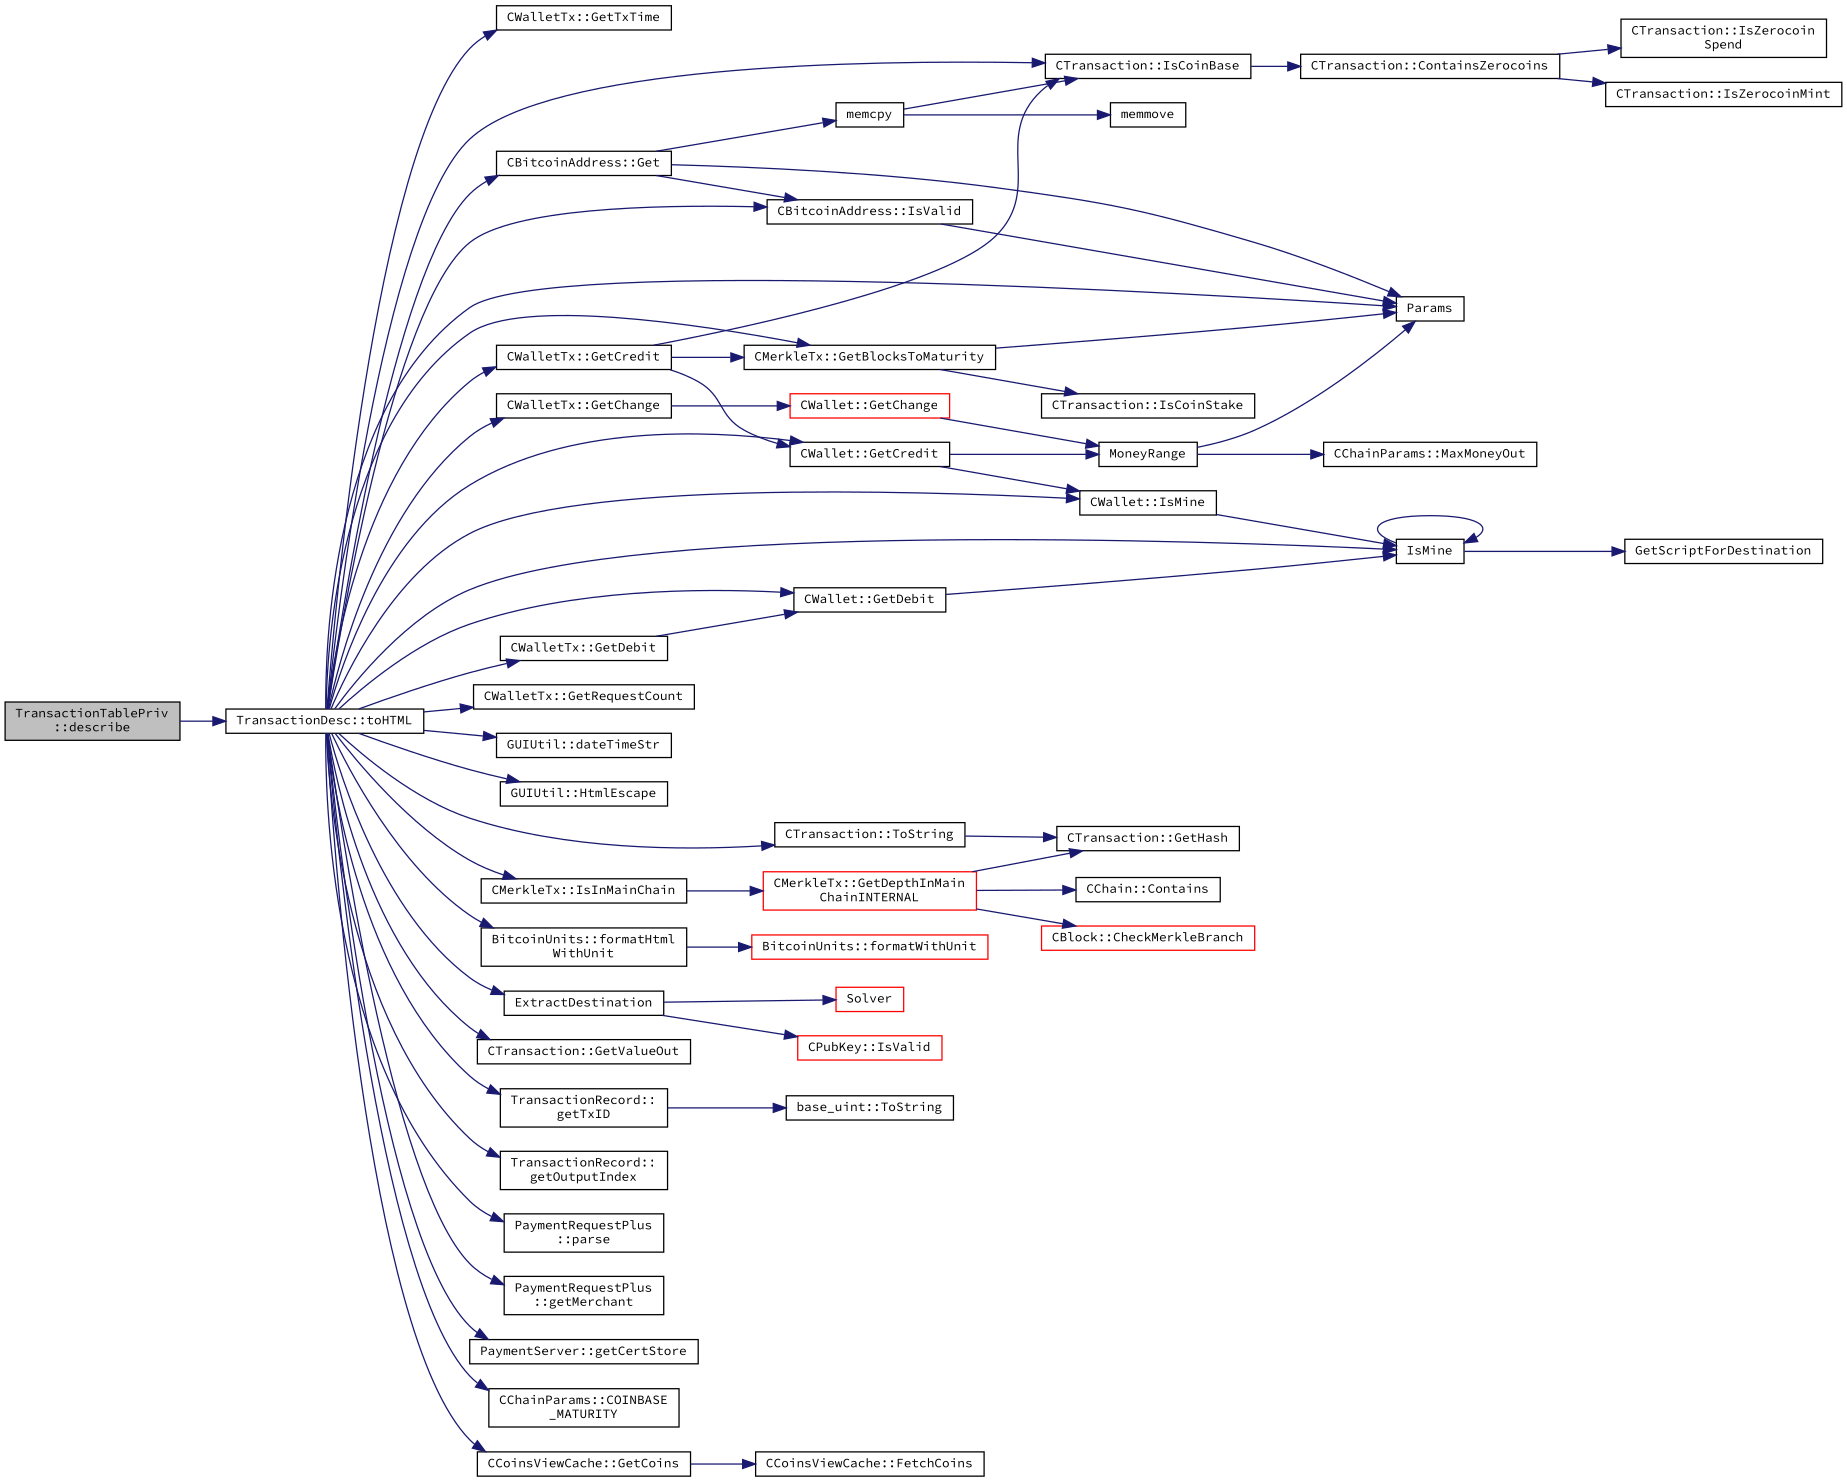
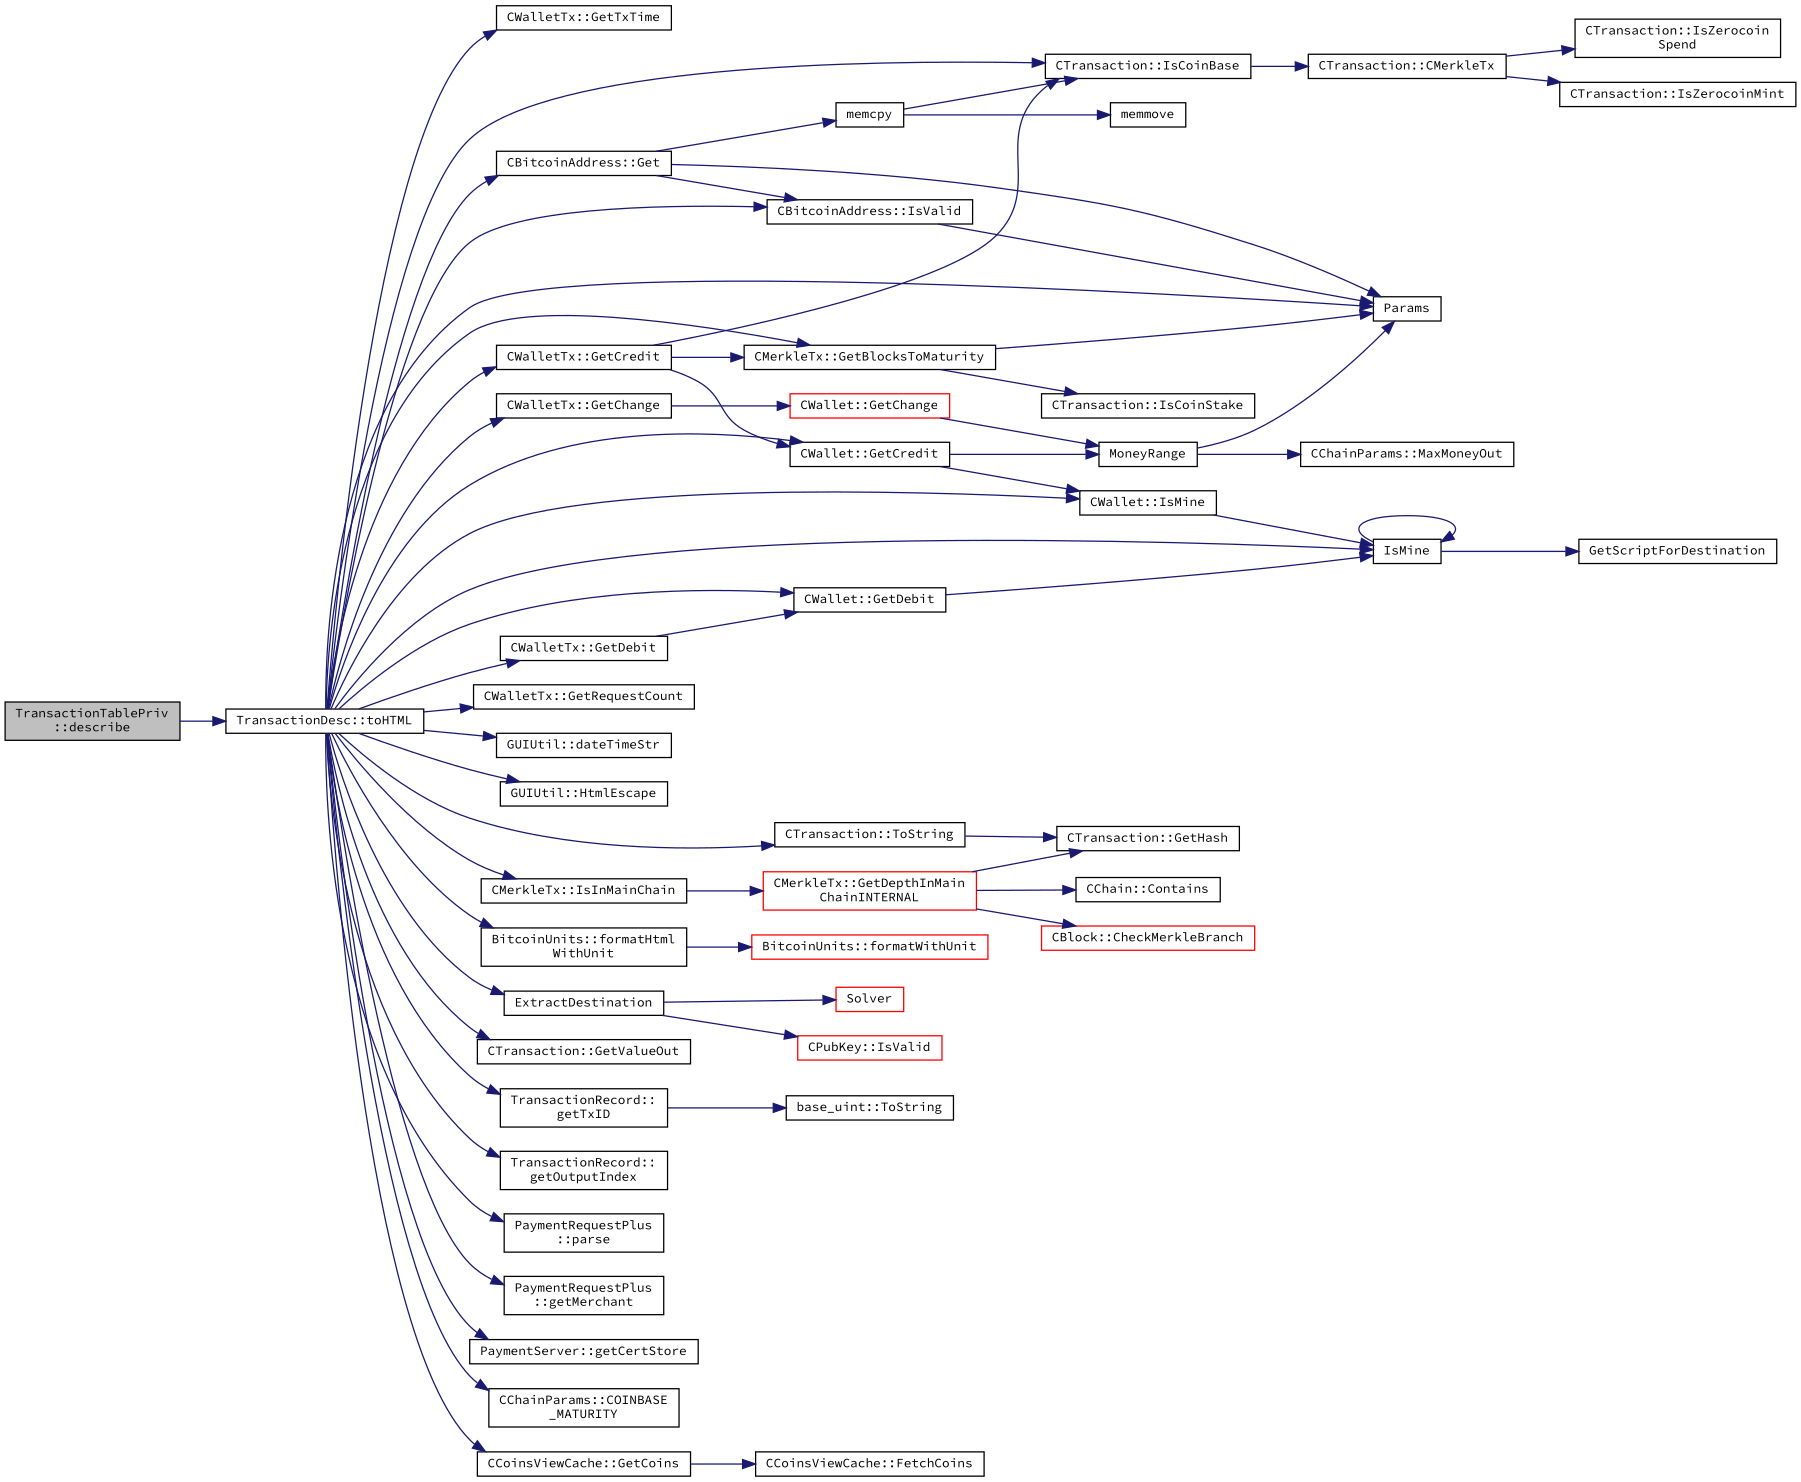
(1430, 66) -> (1407, 66)
